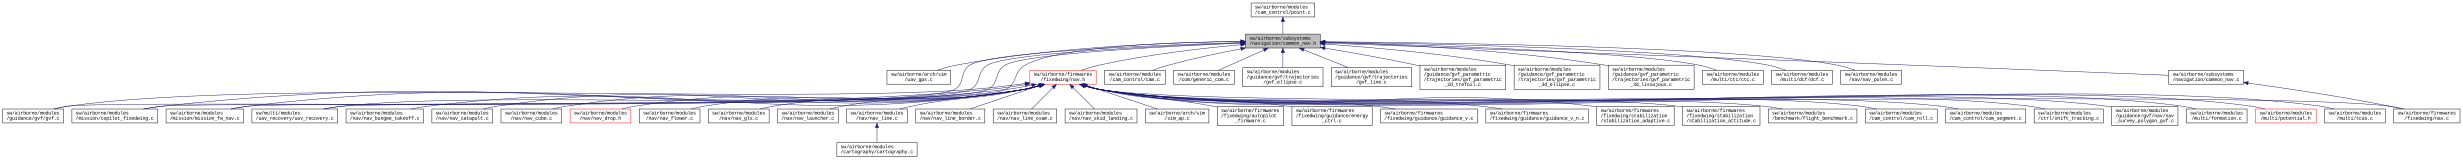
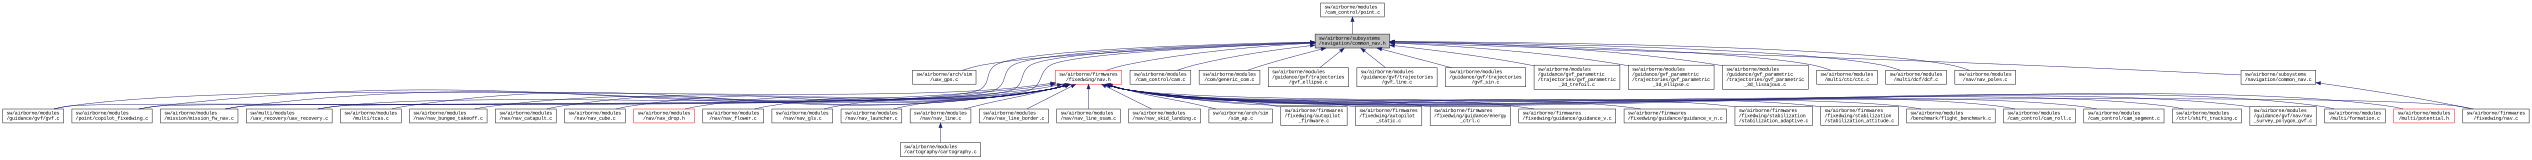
none -> (1486, 77)
(115, 116) -> (112, 116)
none -> (1389, 116)
